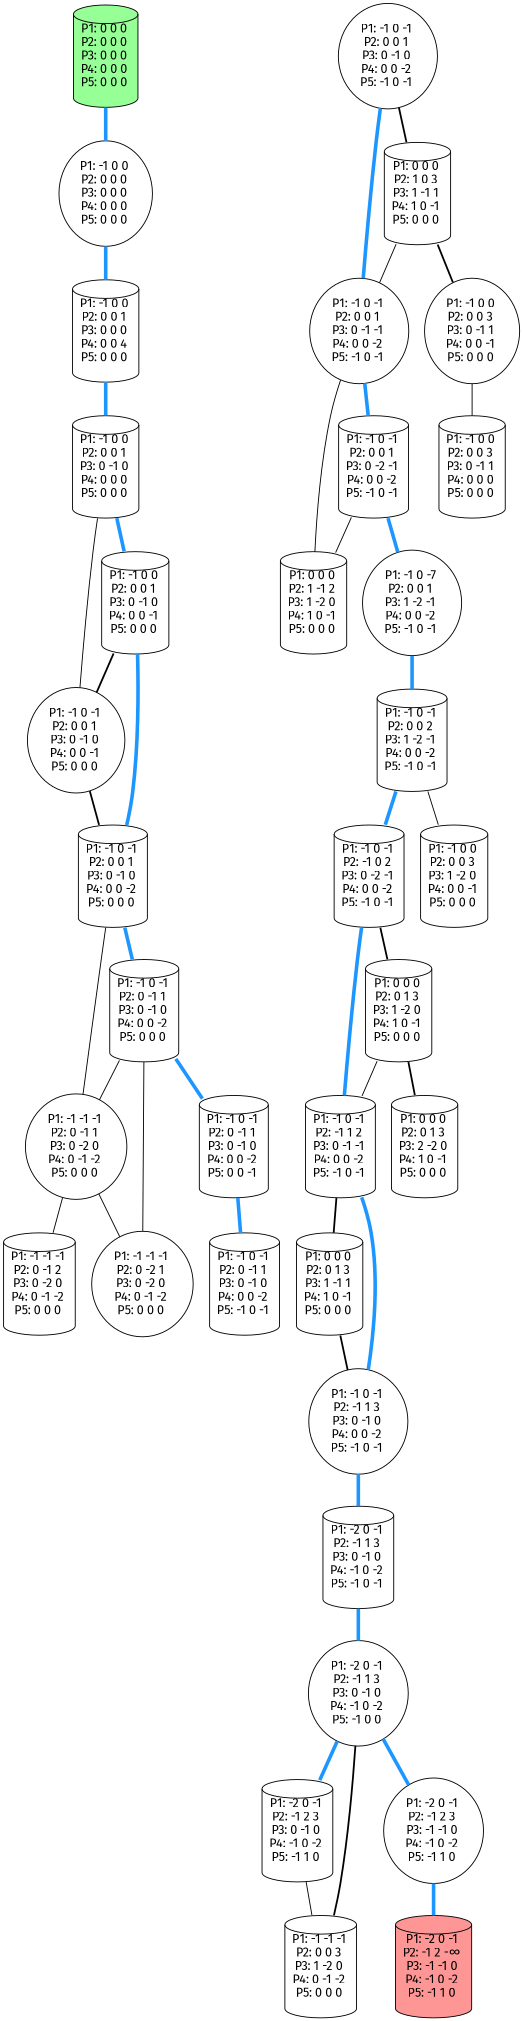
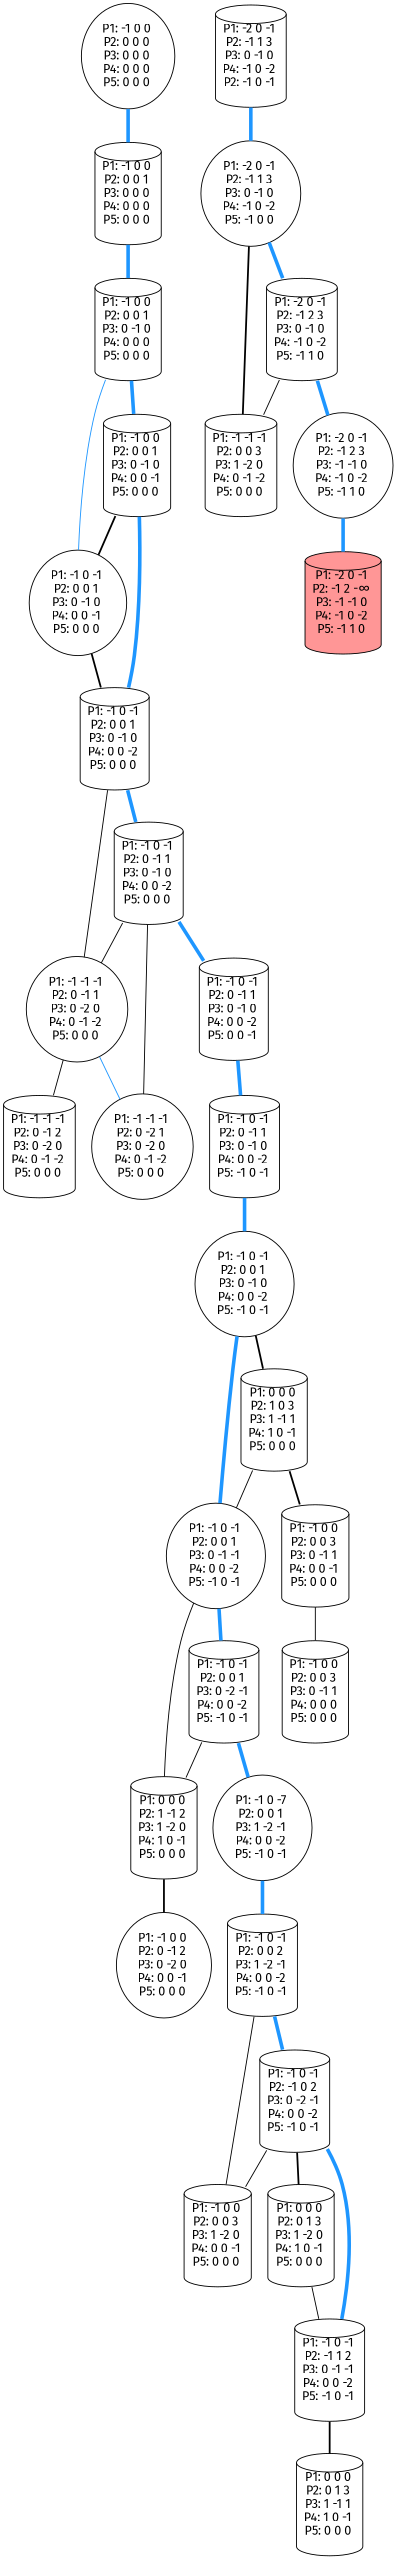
(106, 56) -> none
(106, 331) -> (128, 194)
(472, 331) -> (315, 1556)
(87, 603) -> (86, 464)
(425, 1147) -> none
(109, 1215) -> (110, 1078)
none -> (245, 1215)
(358, 1421) -> none
(358, 1557) -> (251, 56)
(396, 1762) -> (323, 398)
none -> (164, 1965)
none -> (256, 2169)
